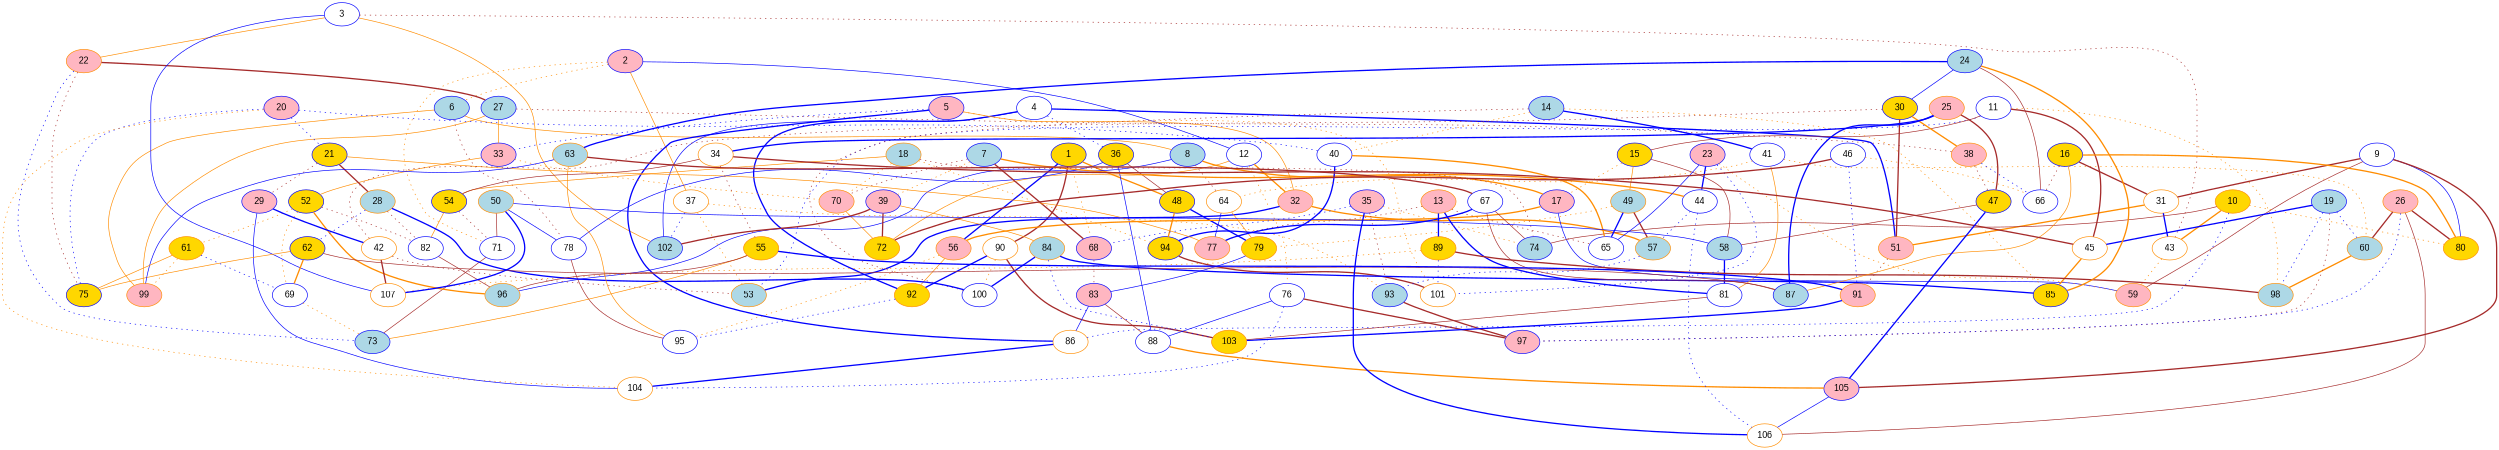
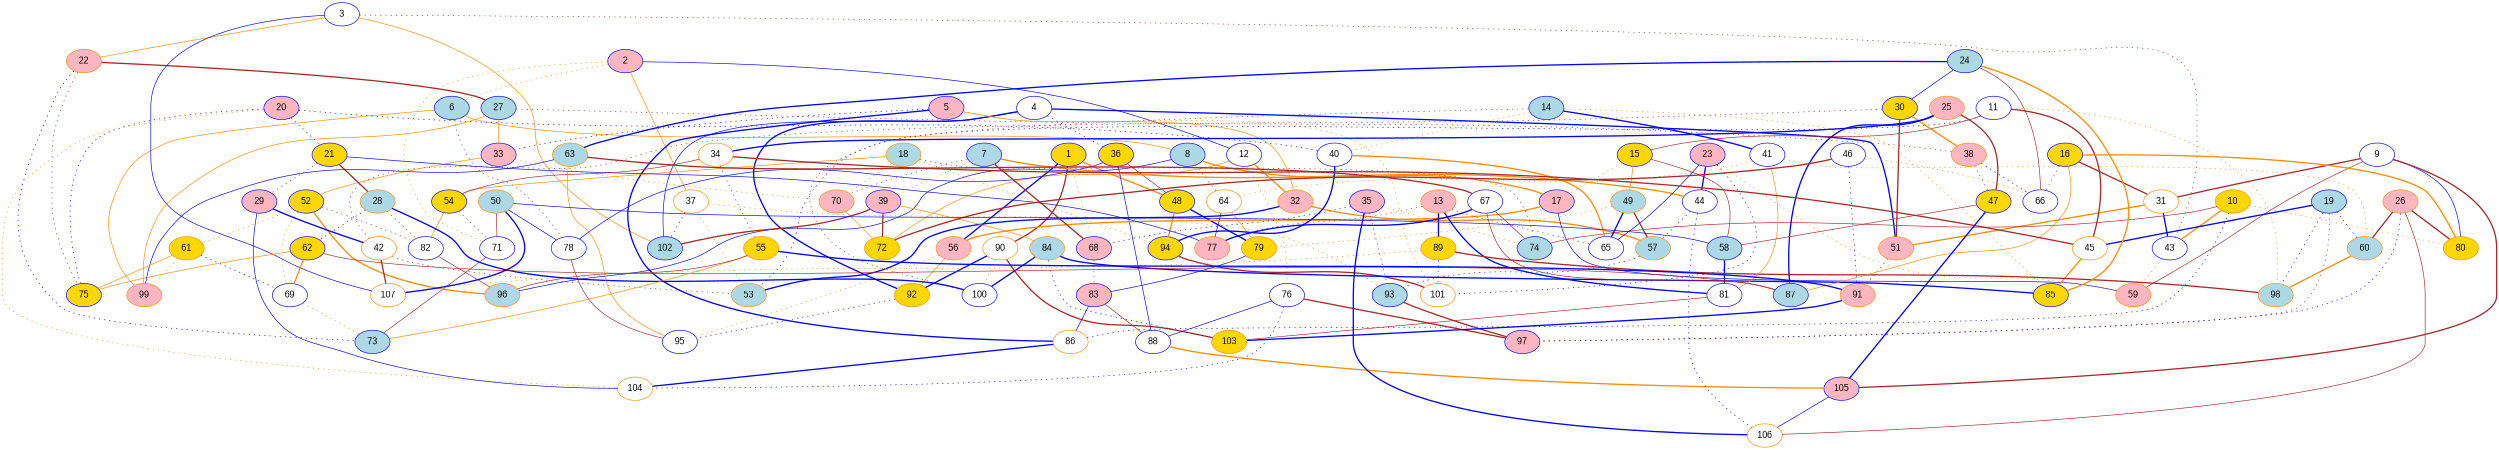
(776, 179) -> (776, 179)
(2170, 248) -> (2170, 248)
